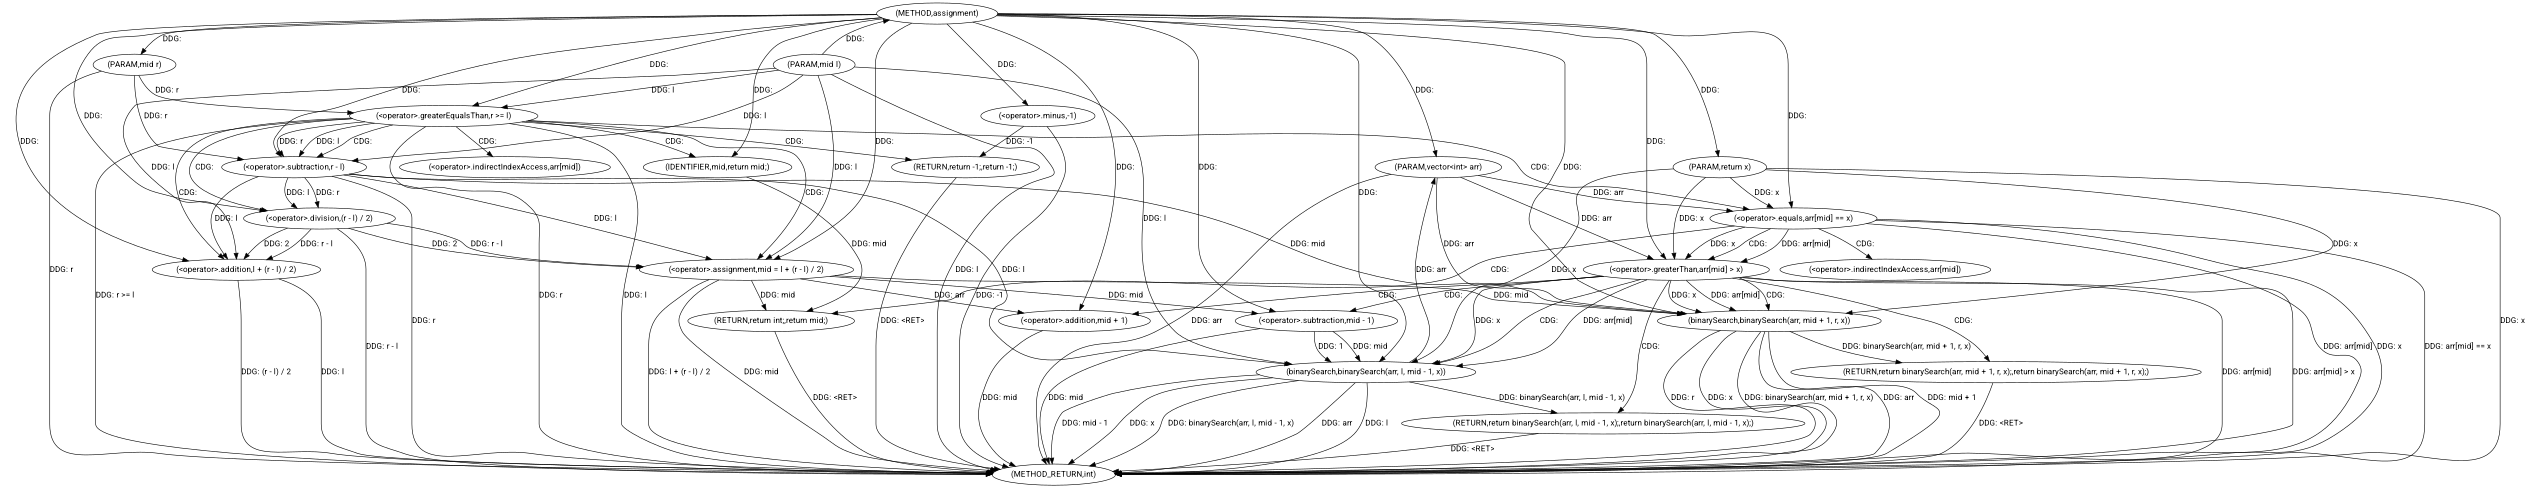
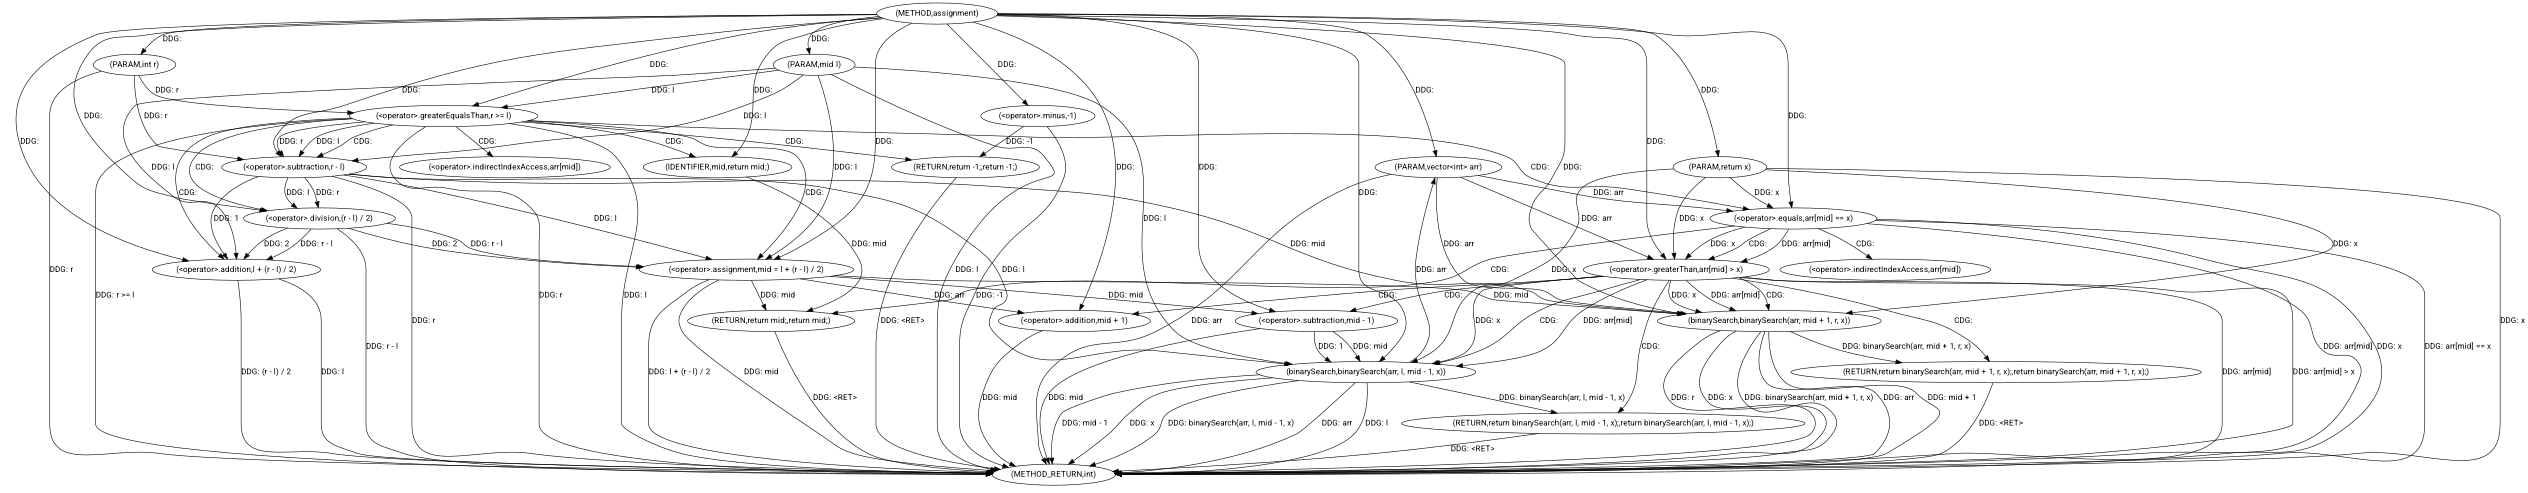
(850, 33) -> (837, 23)
(135, 65) -> (135, 65)
(226, 218) -> (226, 218)
(771, 321) -> (771, 321)
